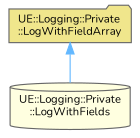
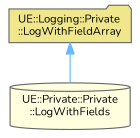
(70, 106) -> (70, 106)
